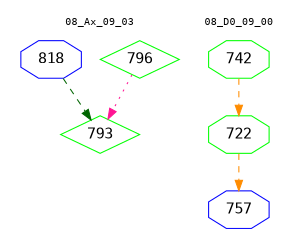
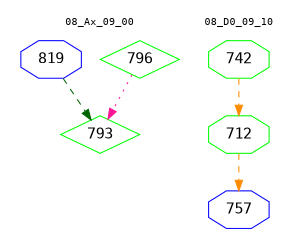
(100, 22) -> (100, 22)
(239, 22) -> (239, 22)
(51, 59) -> (51, 59)
(239, 135) -> (239, 135)
